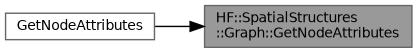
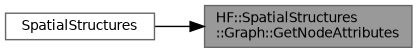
(80, 26) -> (80, 26)
